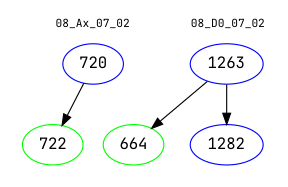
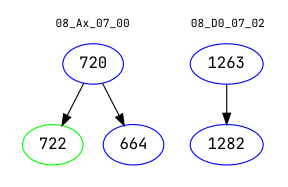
(93, 24) -> (93, 24)
(189, 97) -> (111, 99)
(134, 145) -> (134, 145)
